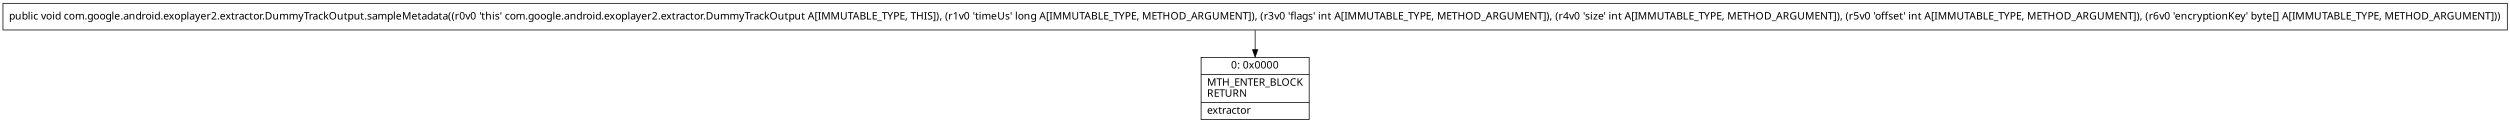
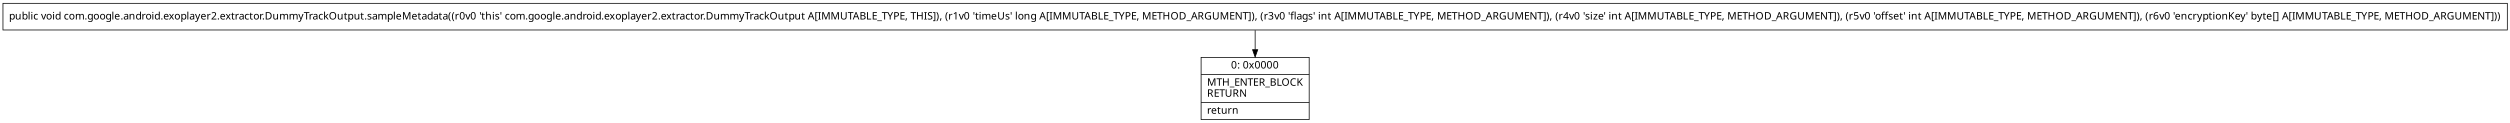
(1229, 111) -> (1223, 111)
